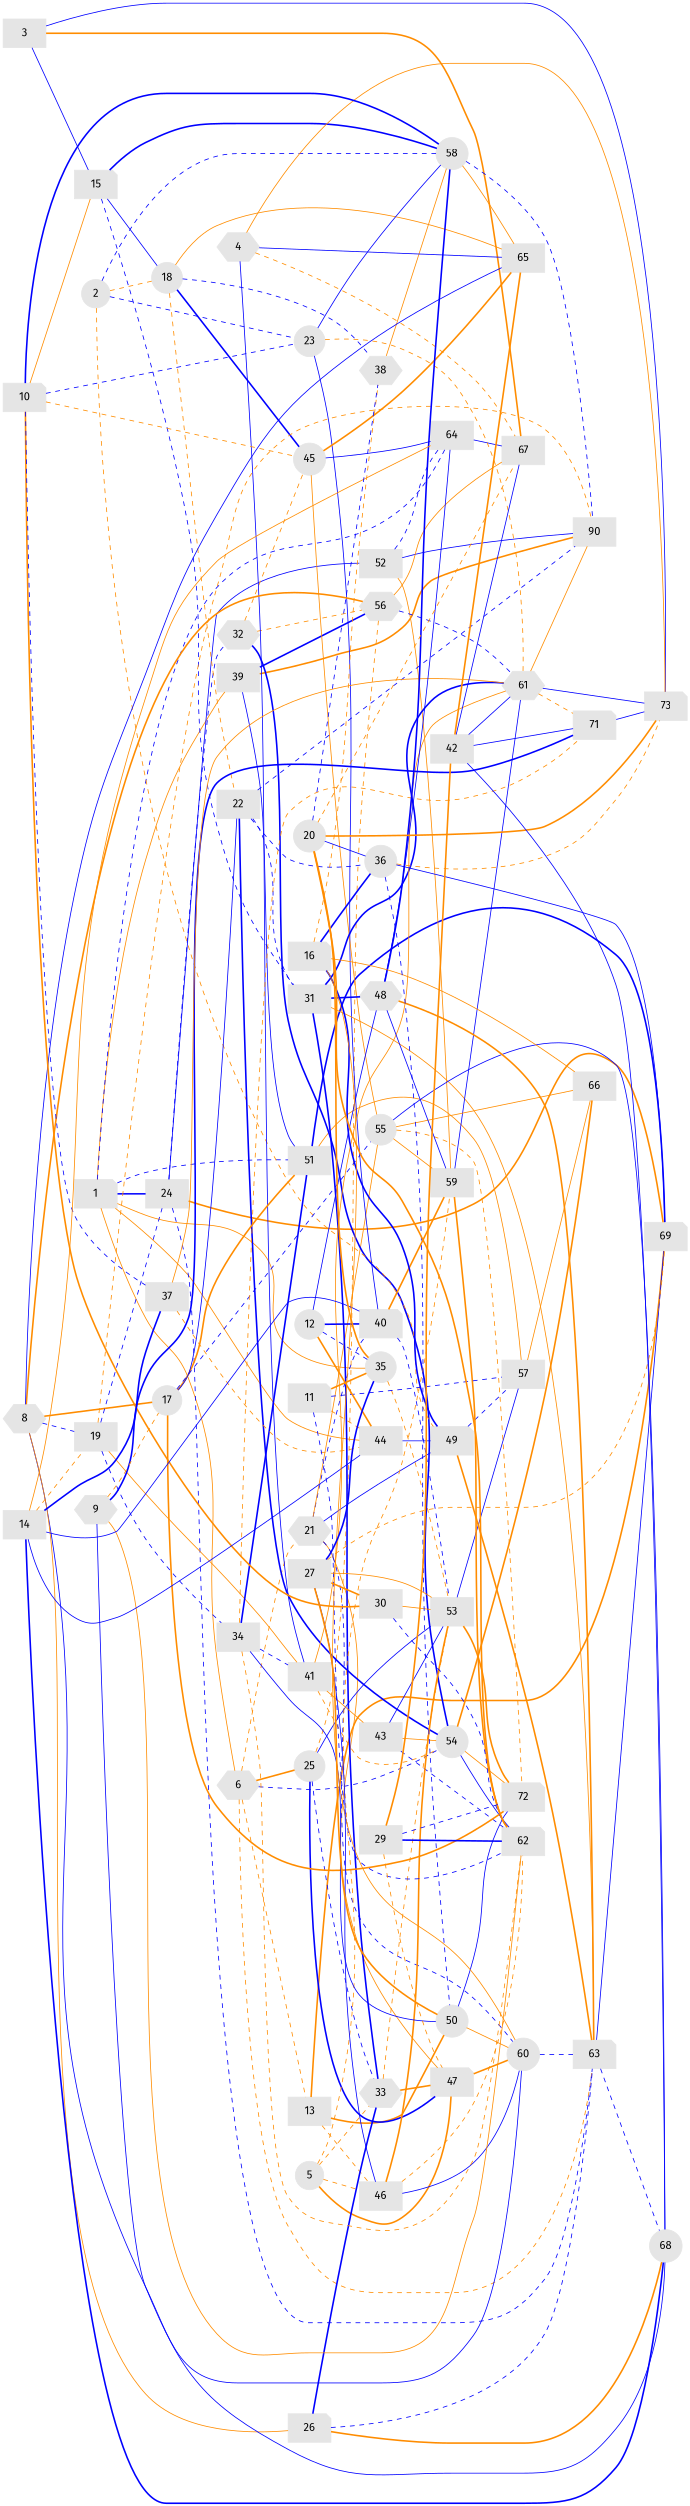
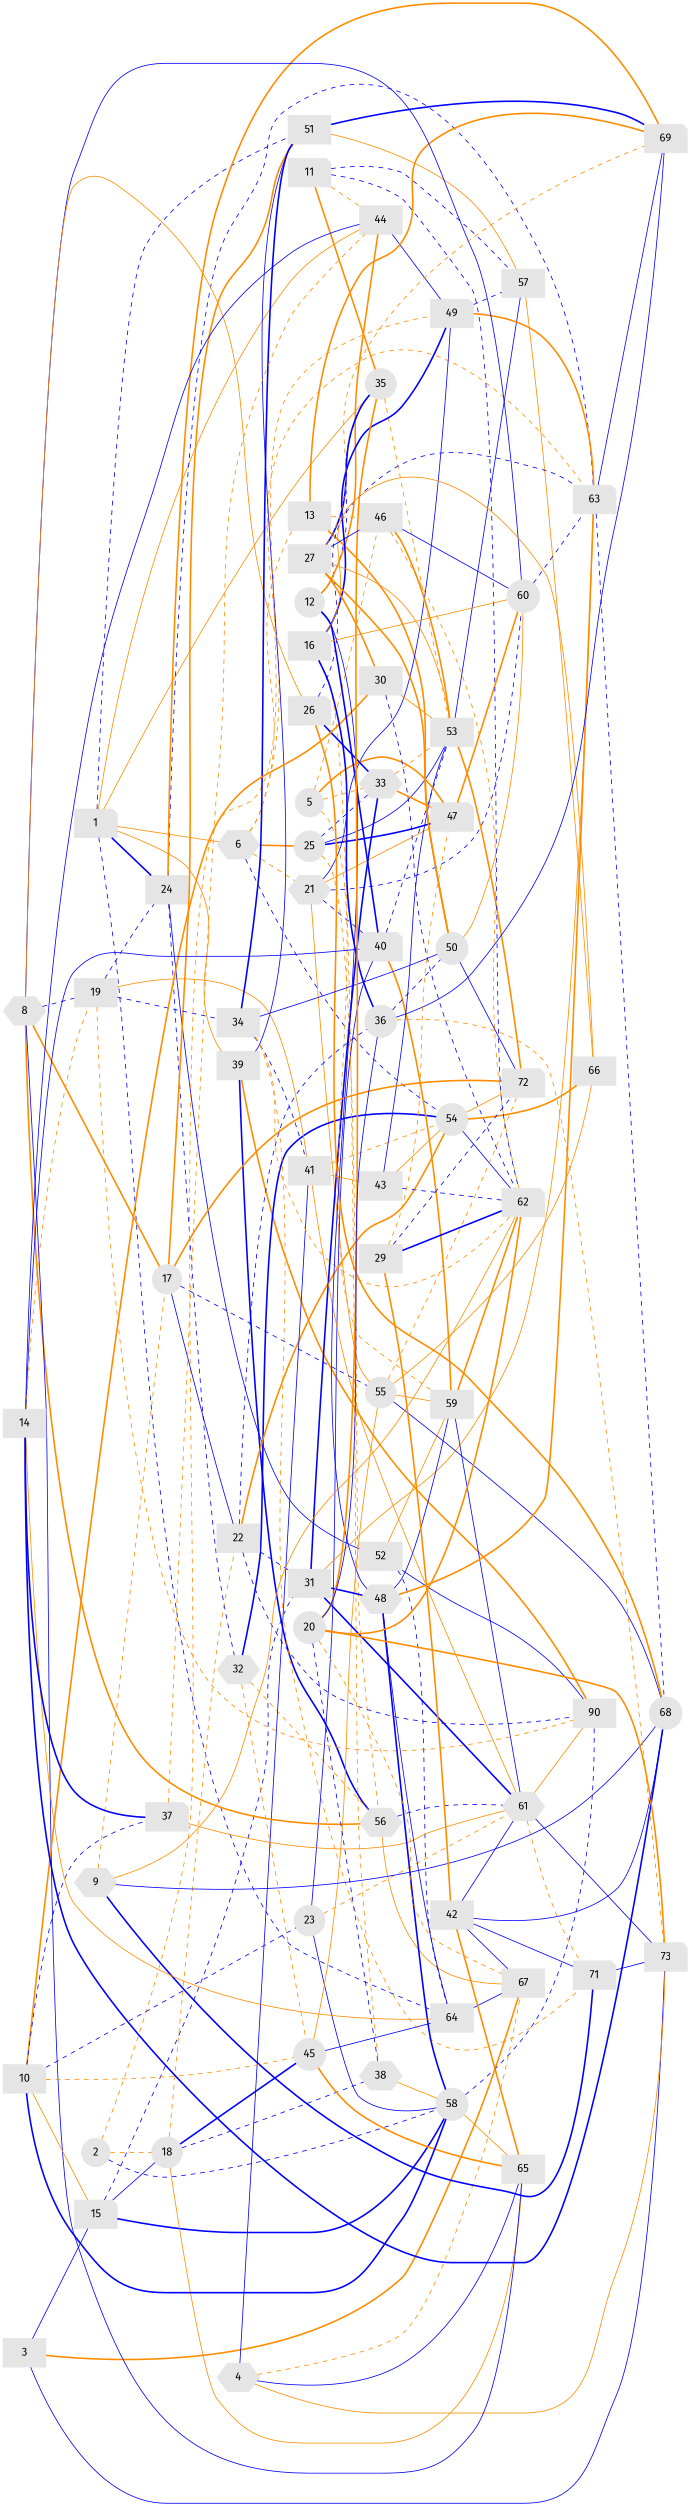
(207, 318) -> none
(256, 1312) -> (313, 1311)
